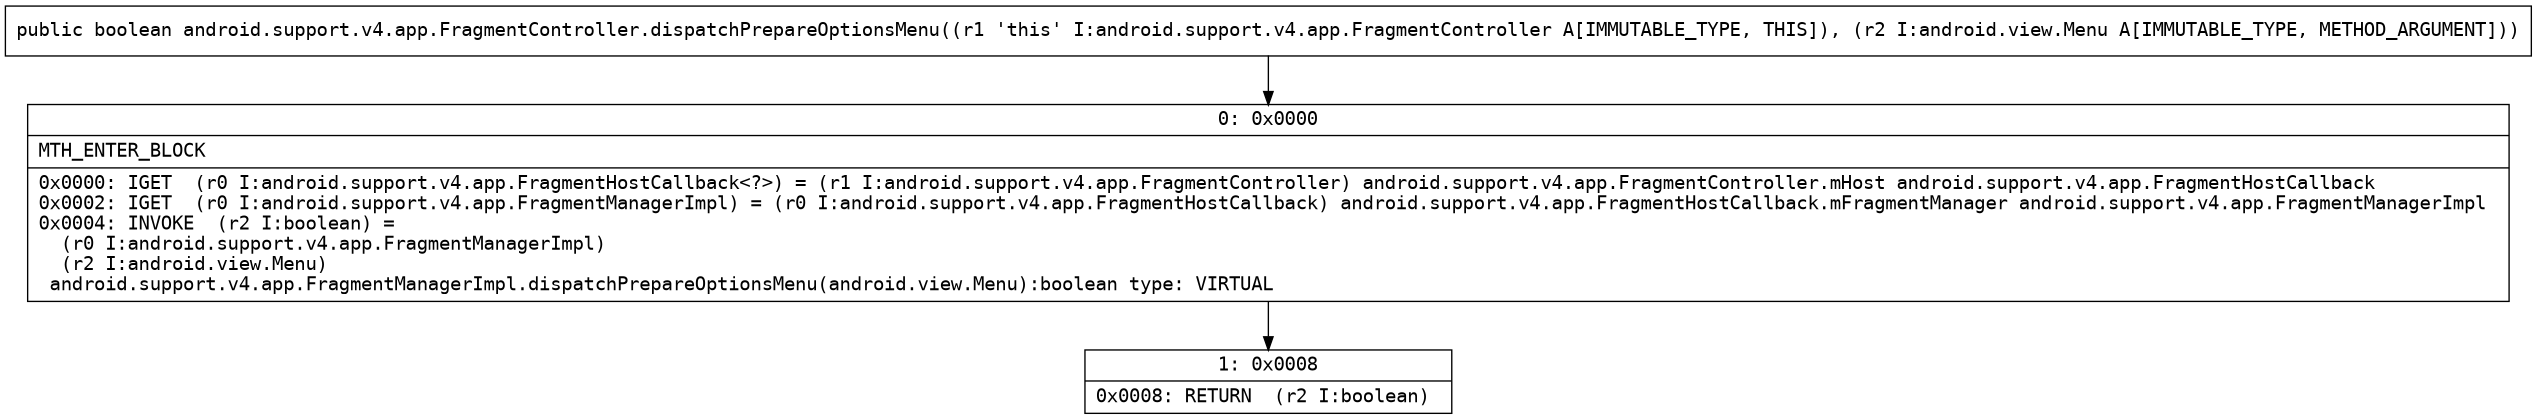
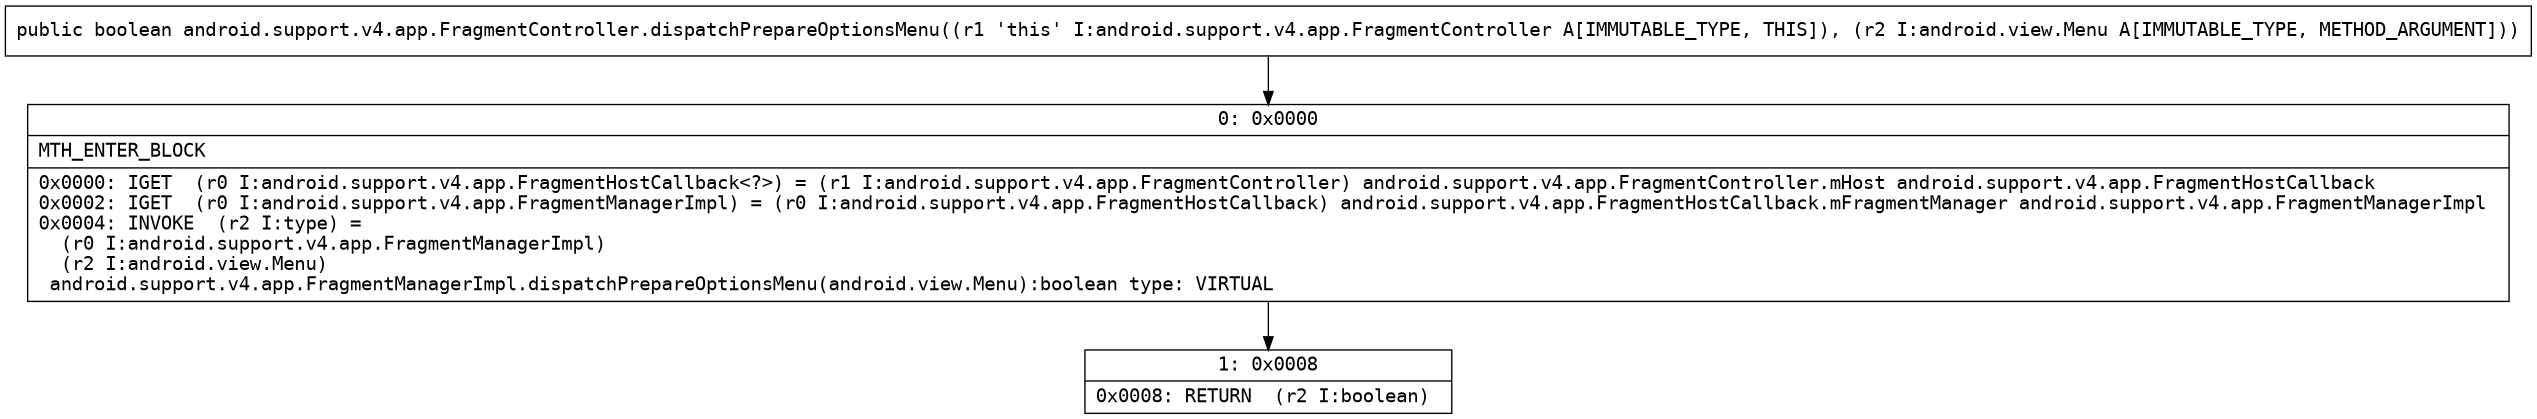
(223, 224) -> (206, 224)
